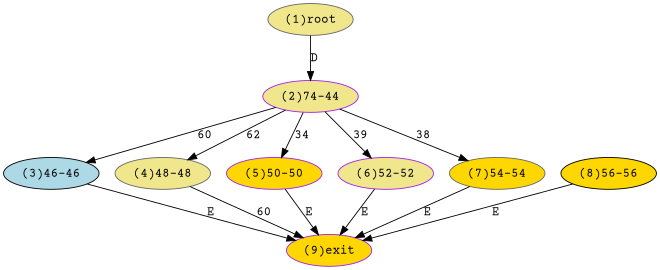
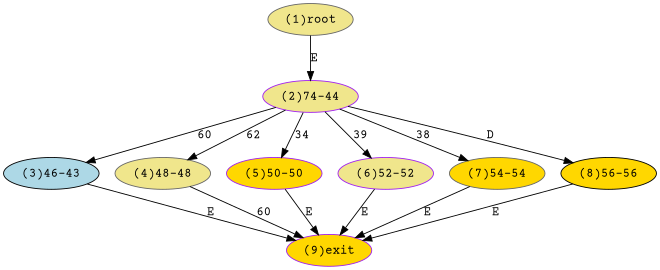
(315, 58) -> (315, 58)
none -> (456, 133)
(51, 173) -> (51, 173)
